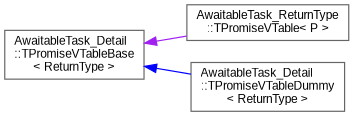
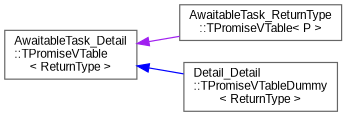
(74, 55) -> (71, 55)
(268, 87) -> (261, 87)
